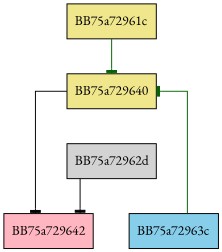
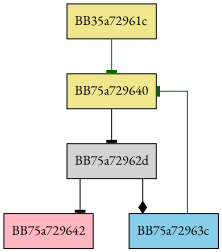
(112, 21) -> (112, 21)
(35, 134) -> (112, 124)
none -> (143, 190)
